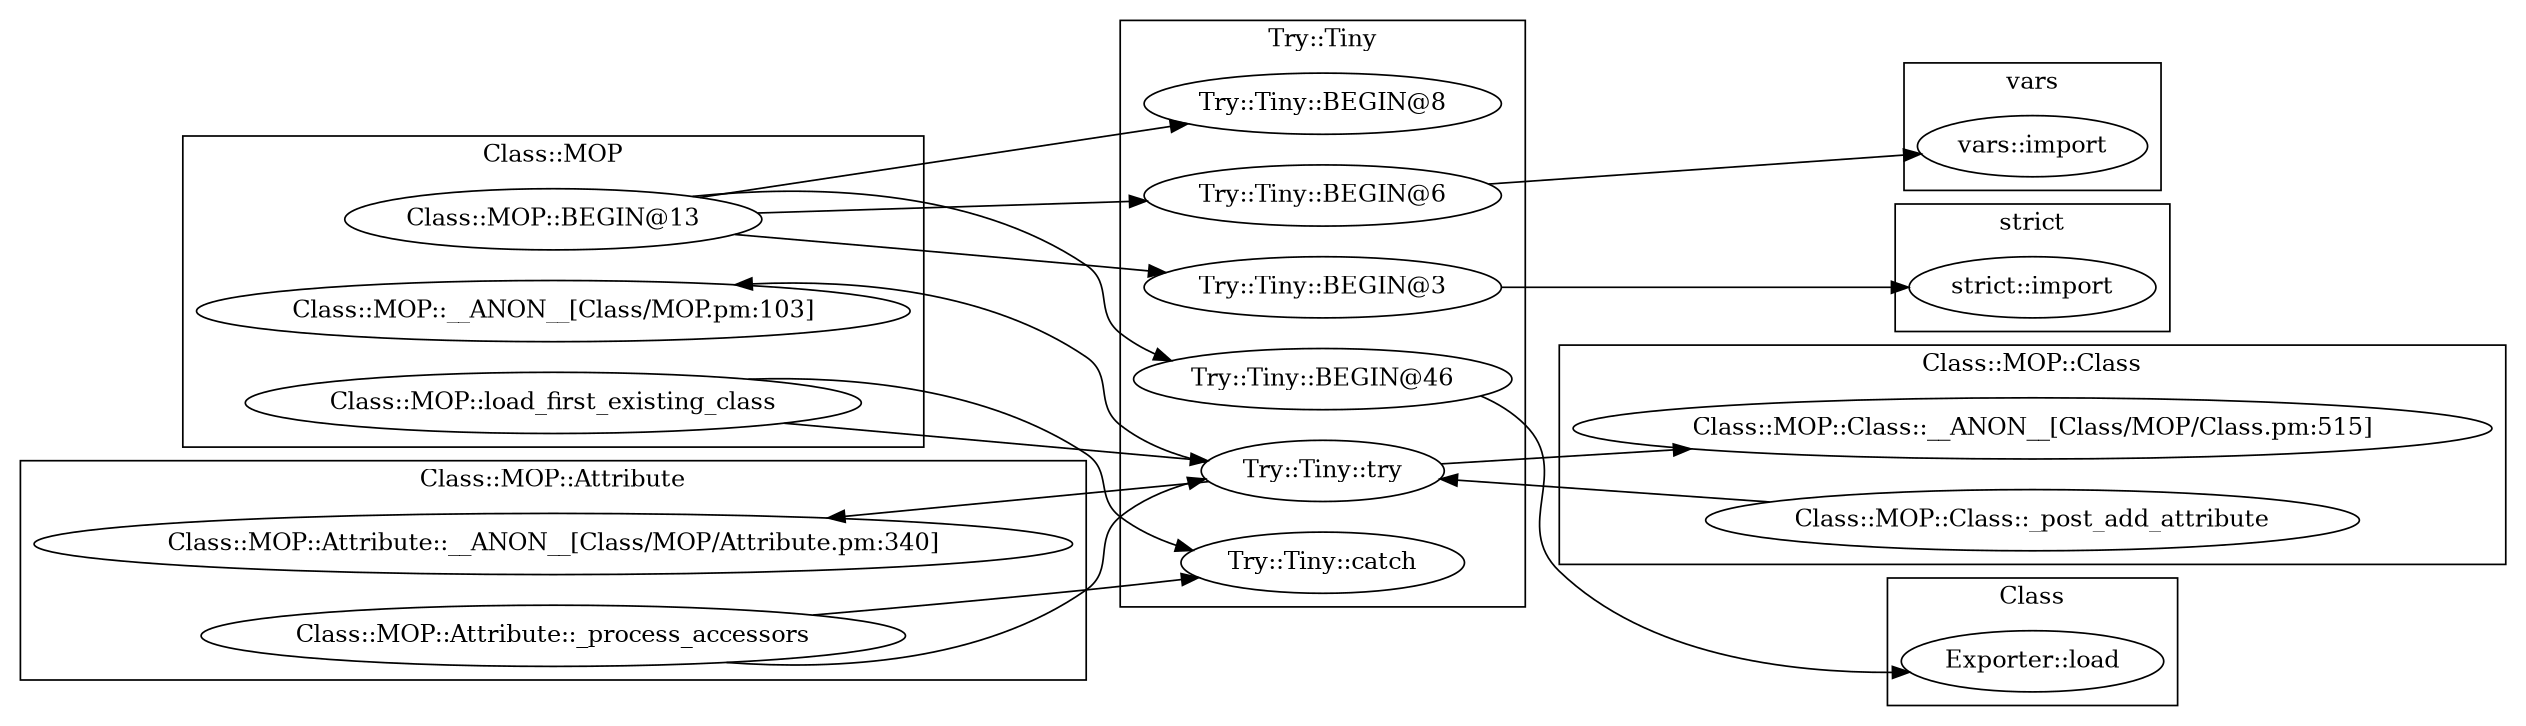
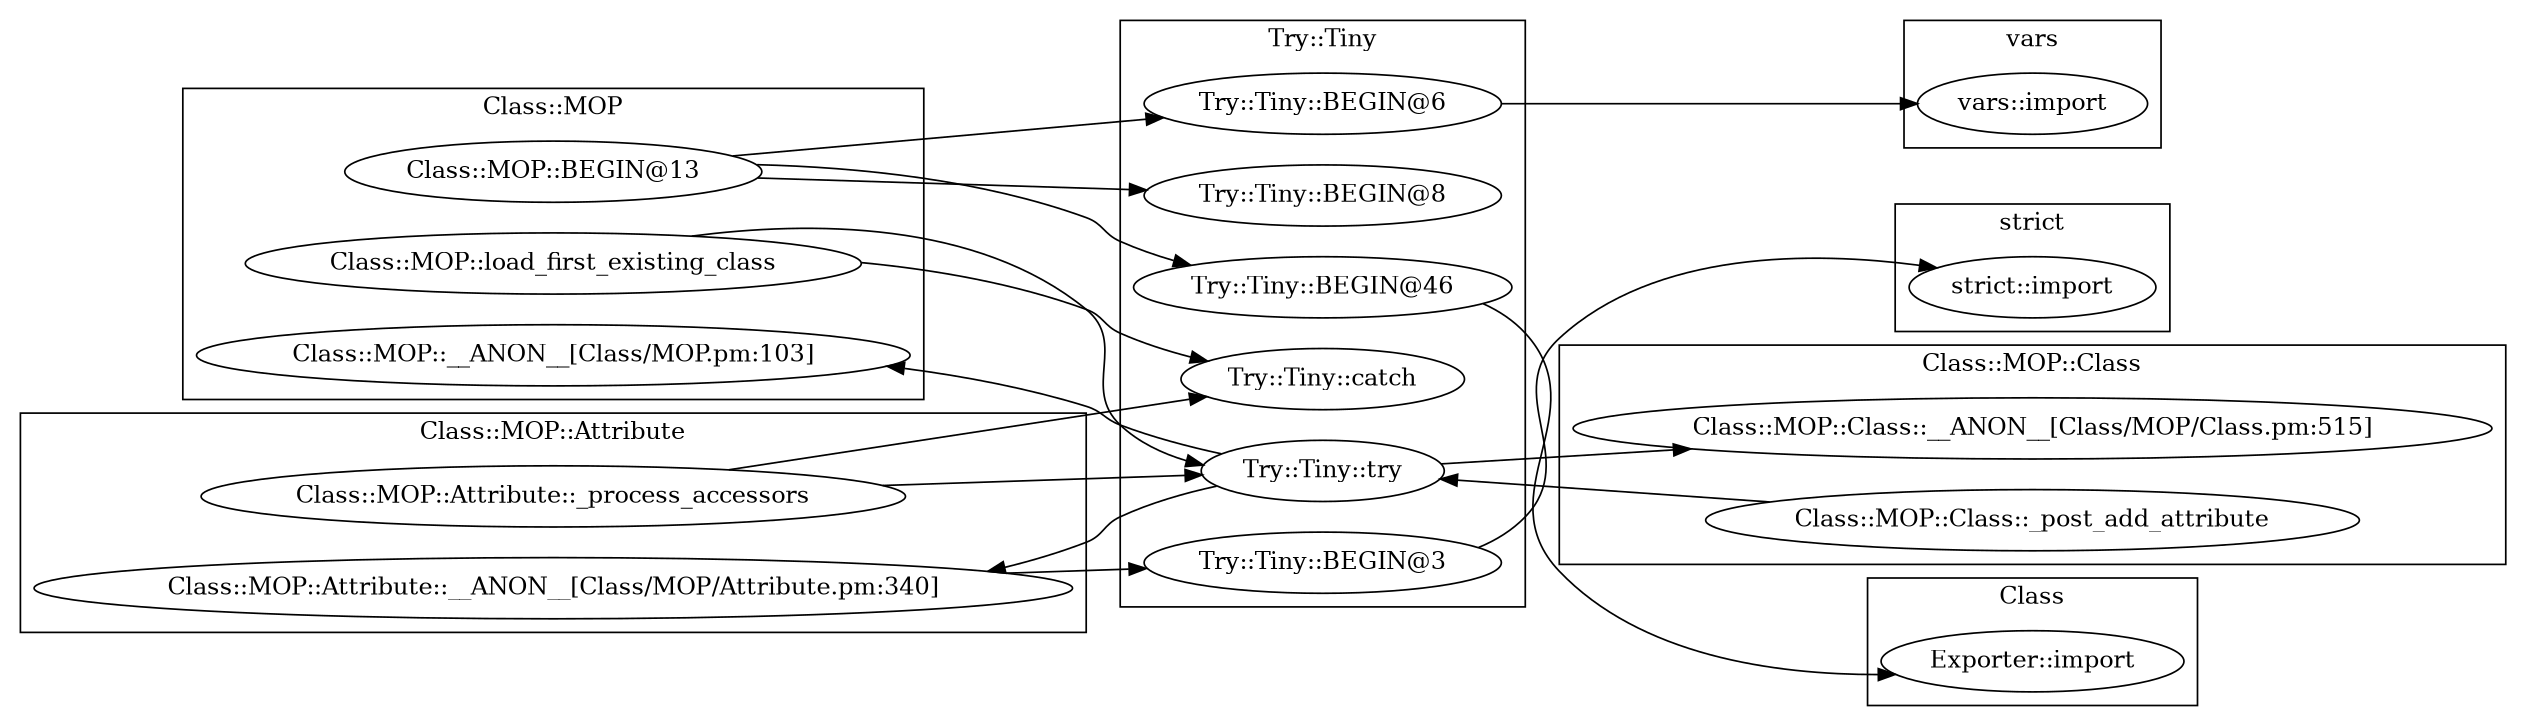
(942, 252) -> (1067, 571)
(2033, 661) -> (2033, 661)
